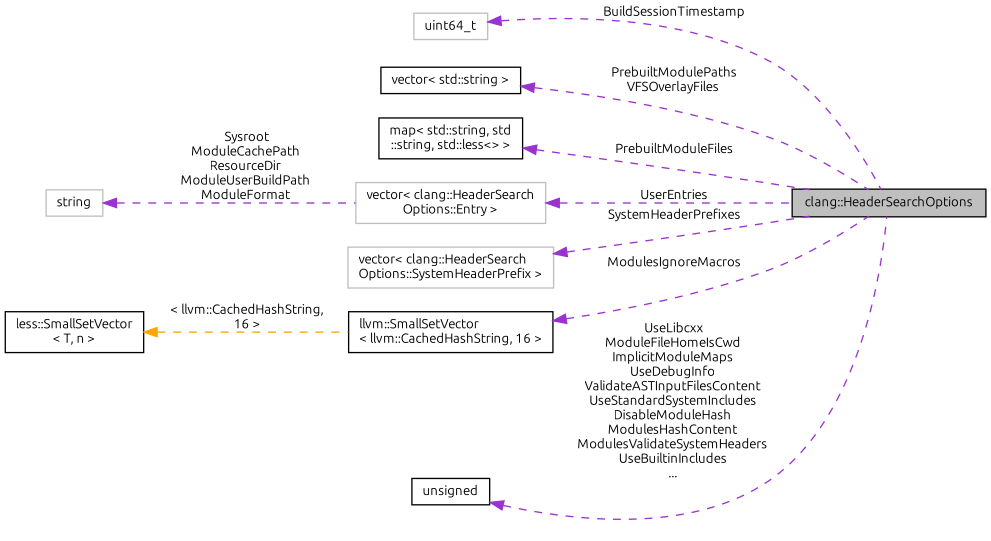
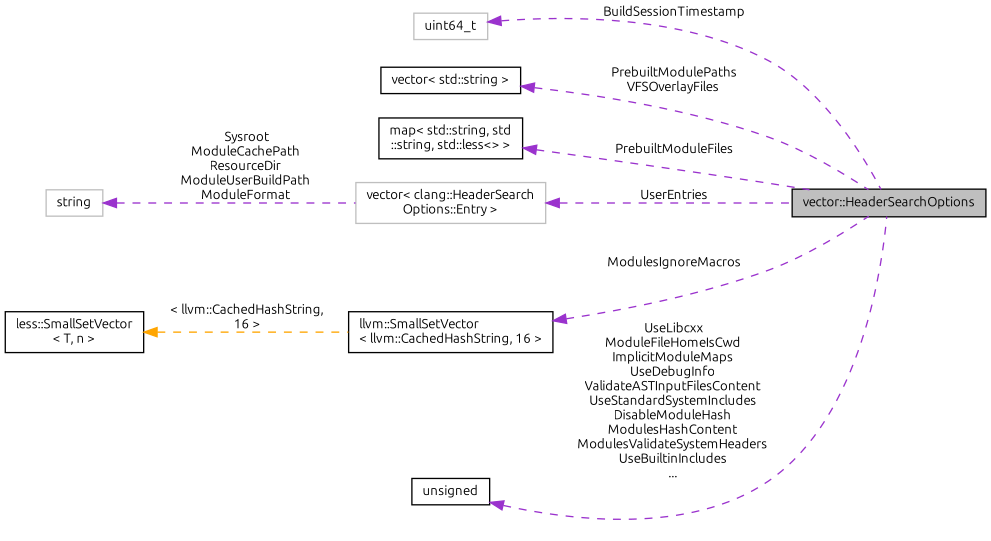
(889, 203) -> (889, 203)
(451, 268) -> none
